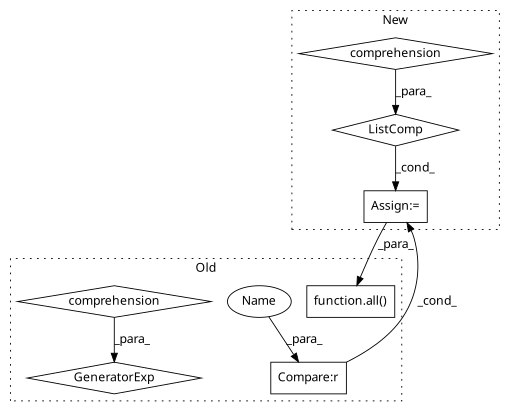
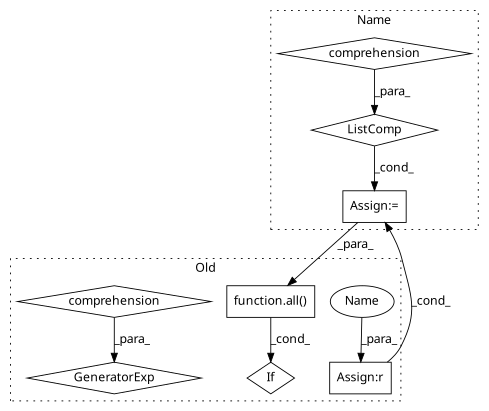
(396, 21) -> (375, 21)
none -> (271, 378)
(309, 378) -> (360, 378)
